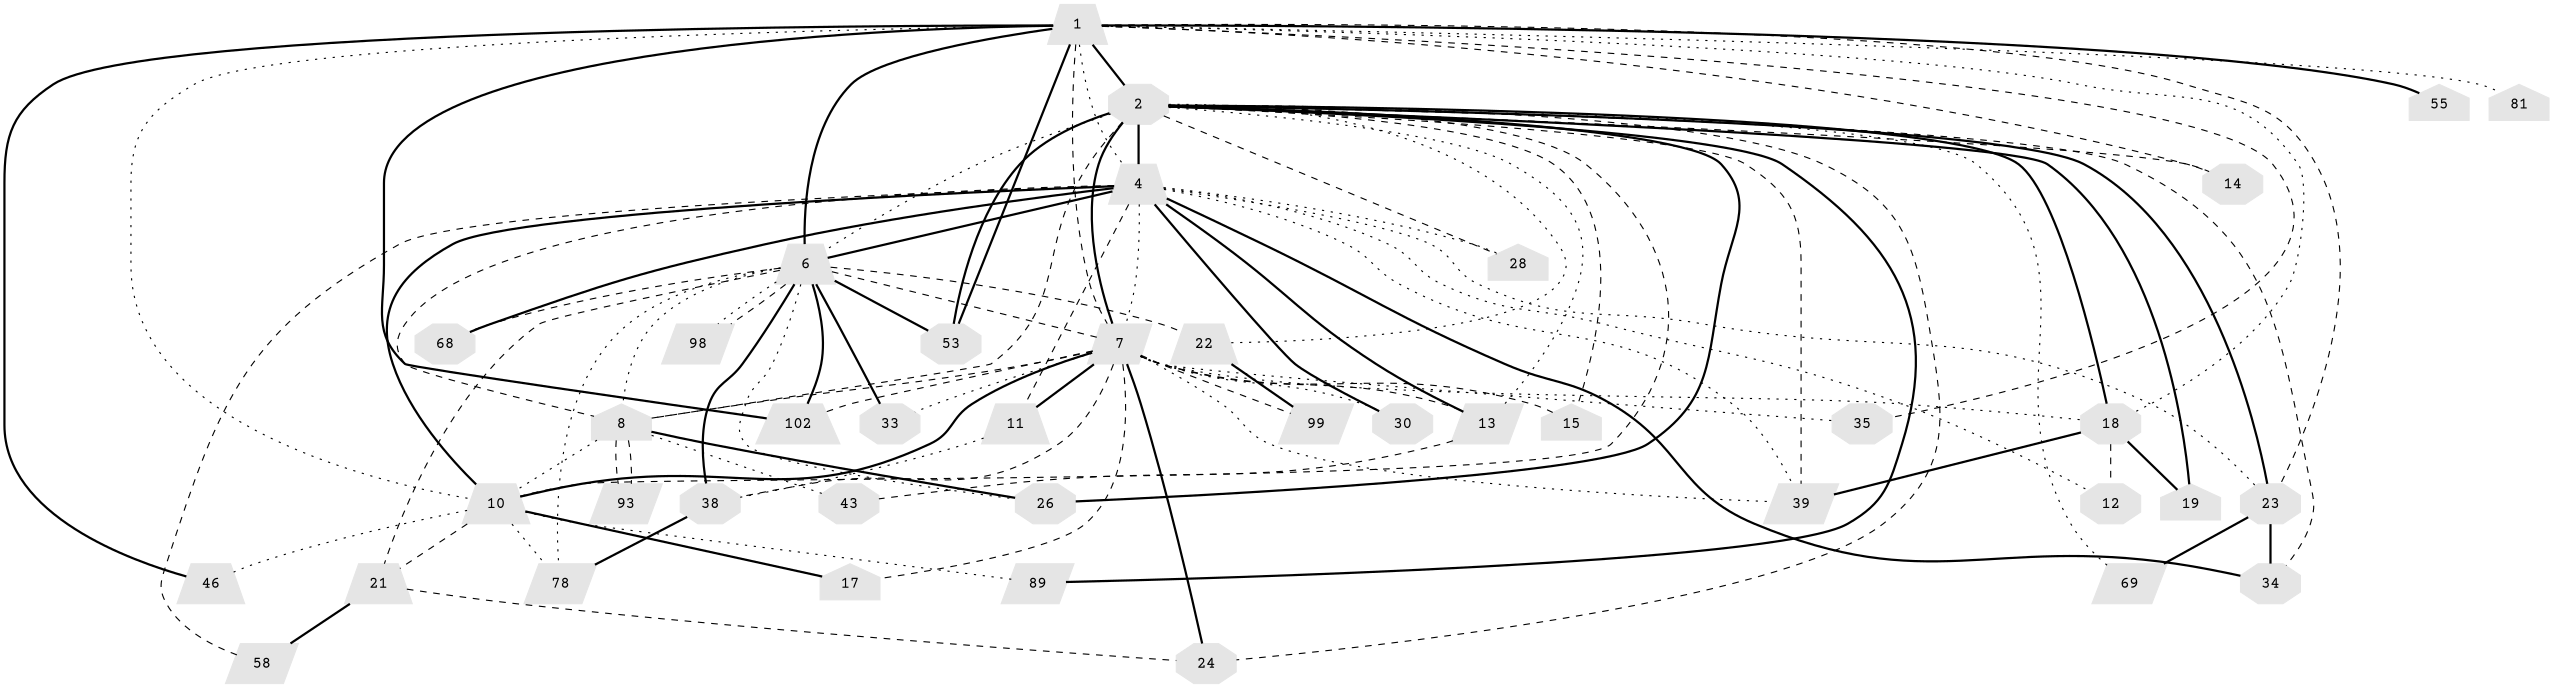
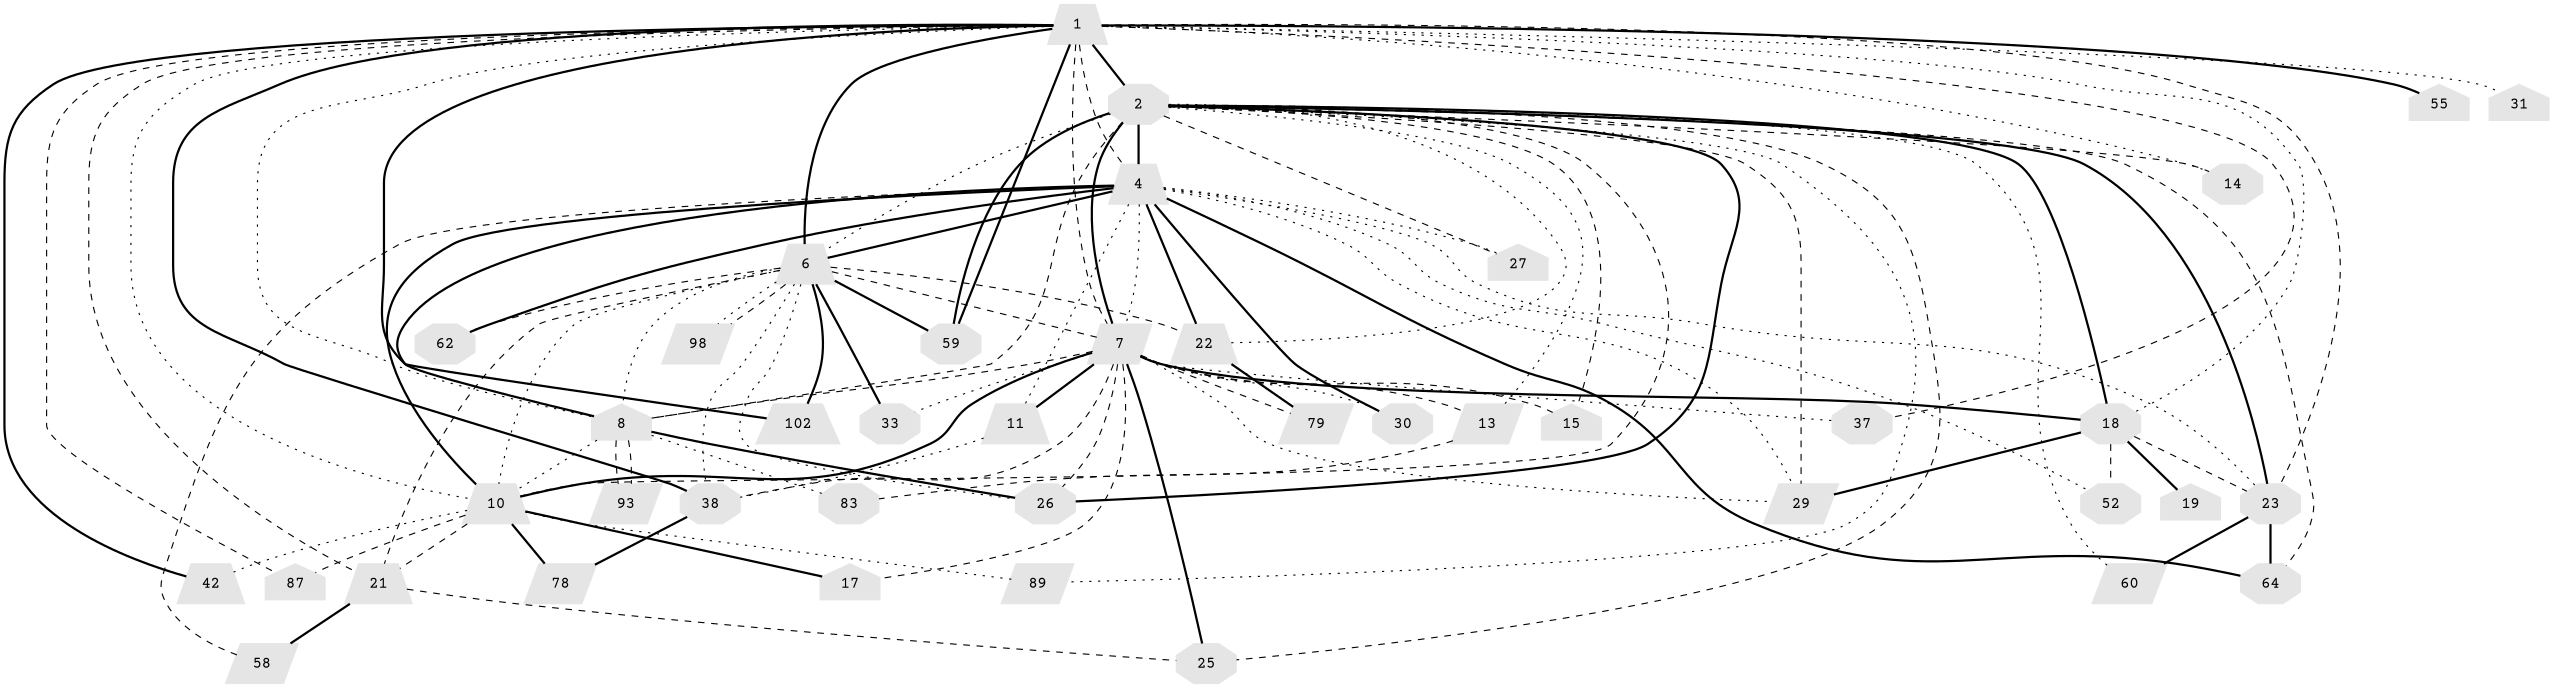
(1660, 69) -> (1660, 69)
none -> (169, 76)
none -> (399, 92)
none -> (260, 93)
(2519, 104) -> (2519, 104)
(1093, 108) -> (1093, 108)
(2035, 161) -> none
(629, 229) -> (629, 229)
(1518, 264) -> (1518, 264)
(1082, 294) -> (1082, 294)
(1310, 316) -> (1171, 264)
(445, 344) -> (445, 344)
(951, 344) -> (951, 344)
(598, 359) -> (580, 321)
(1915, 367) -> (1915, 367)
(730, 378) -> (730, 378)
(919, 388) -> (1101, 431)
(1633, 396) -> (1633, 396)
(1316, 424) -> (1316, 424)
(1862, 424) -> (1862, 424)
none -> (2191, 464)
(849, 504) -> (849, 504)
(1801, 504) -> (1801, 504)
(2111, 504) -> (2111, 504)
(528, 544) -> (528, 544)
(211, 584) -> (211, 584)
none -> (295, 584)
(2130, 584) -> (2130, 584)
(2270, 584) -> (2270, 584)
(1206, 664) -> (1206, 664)
